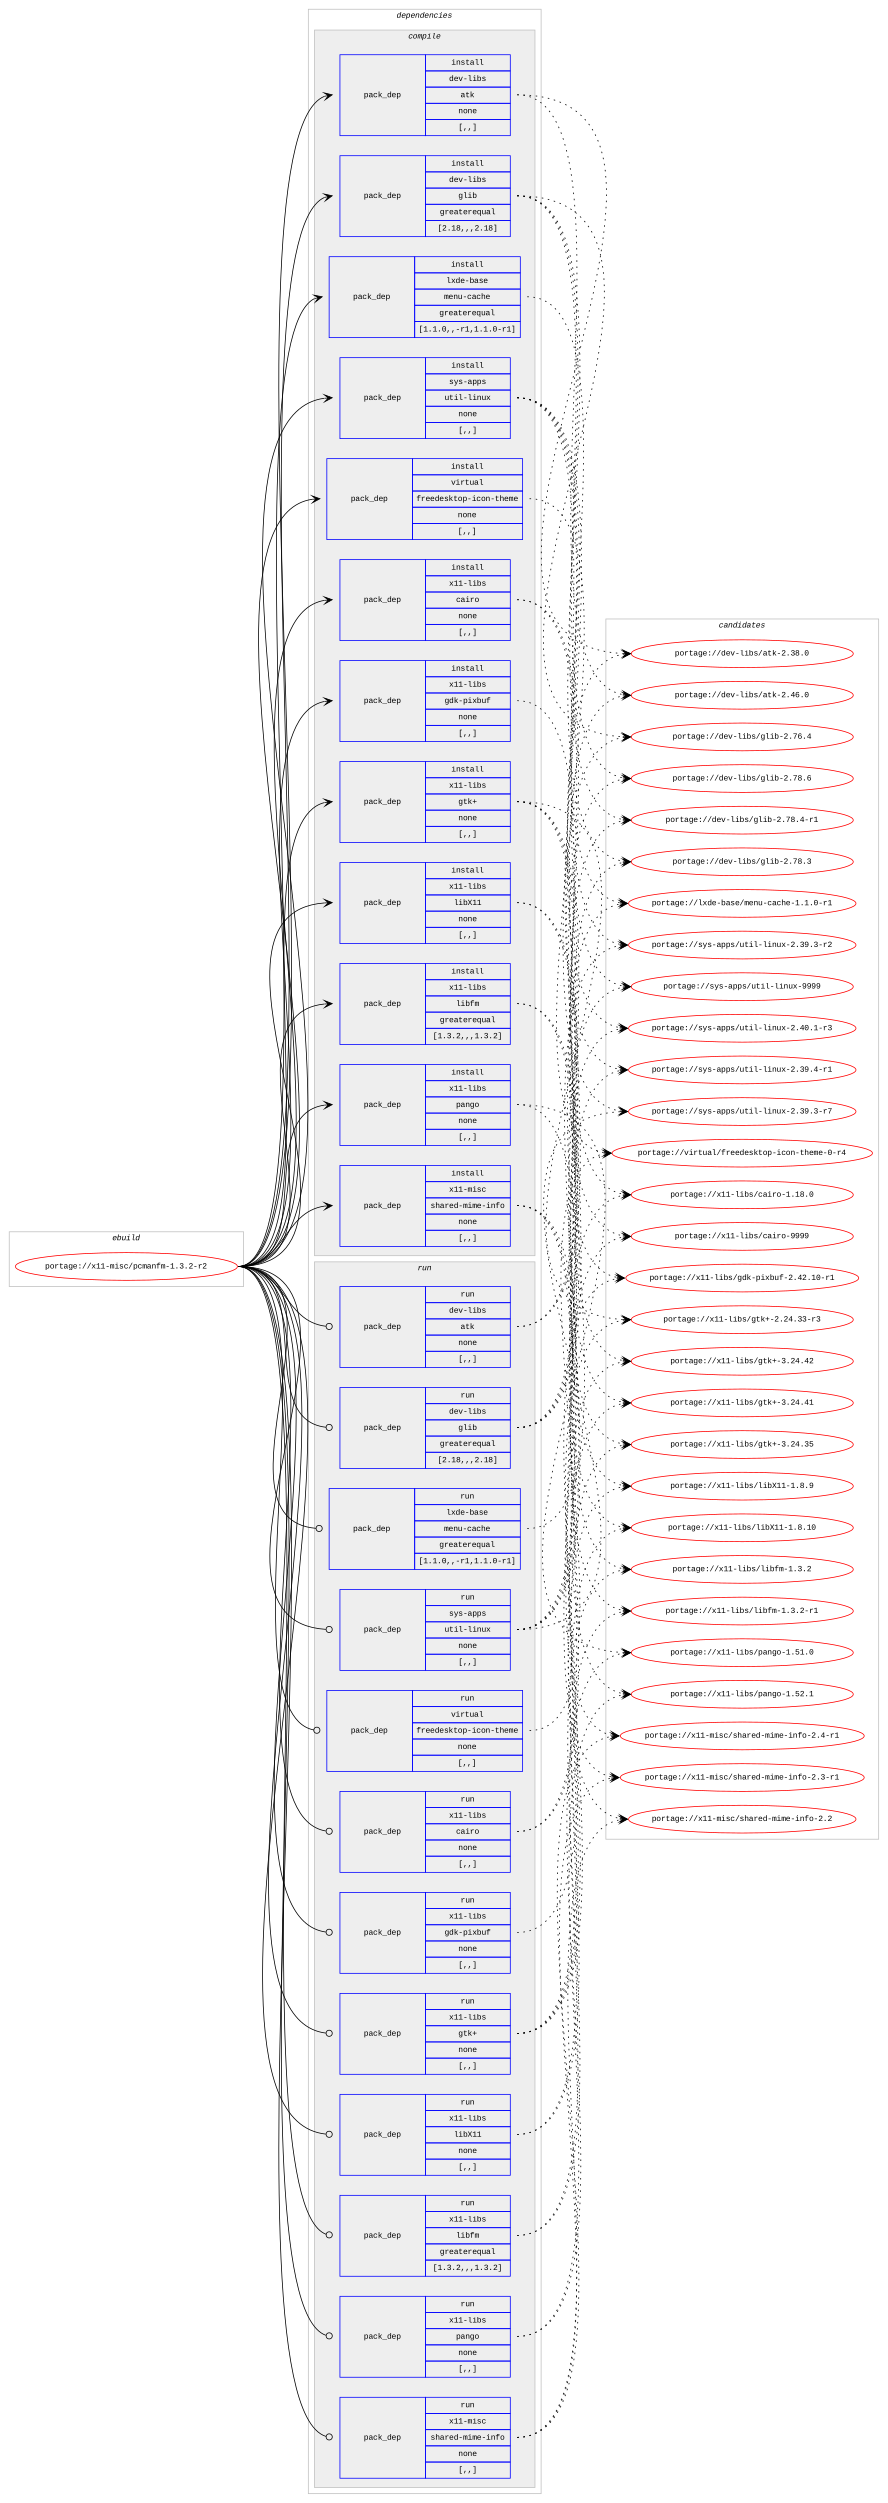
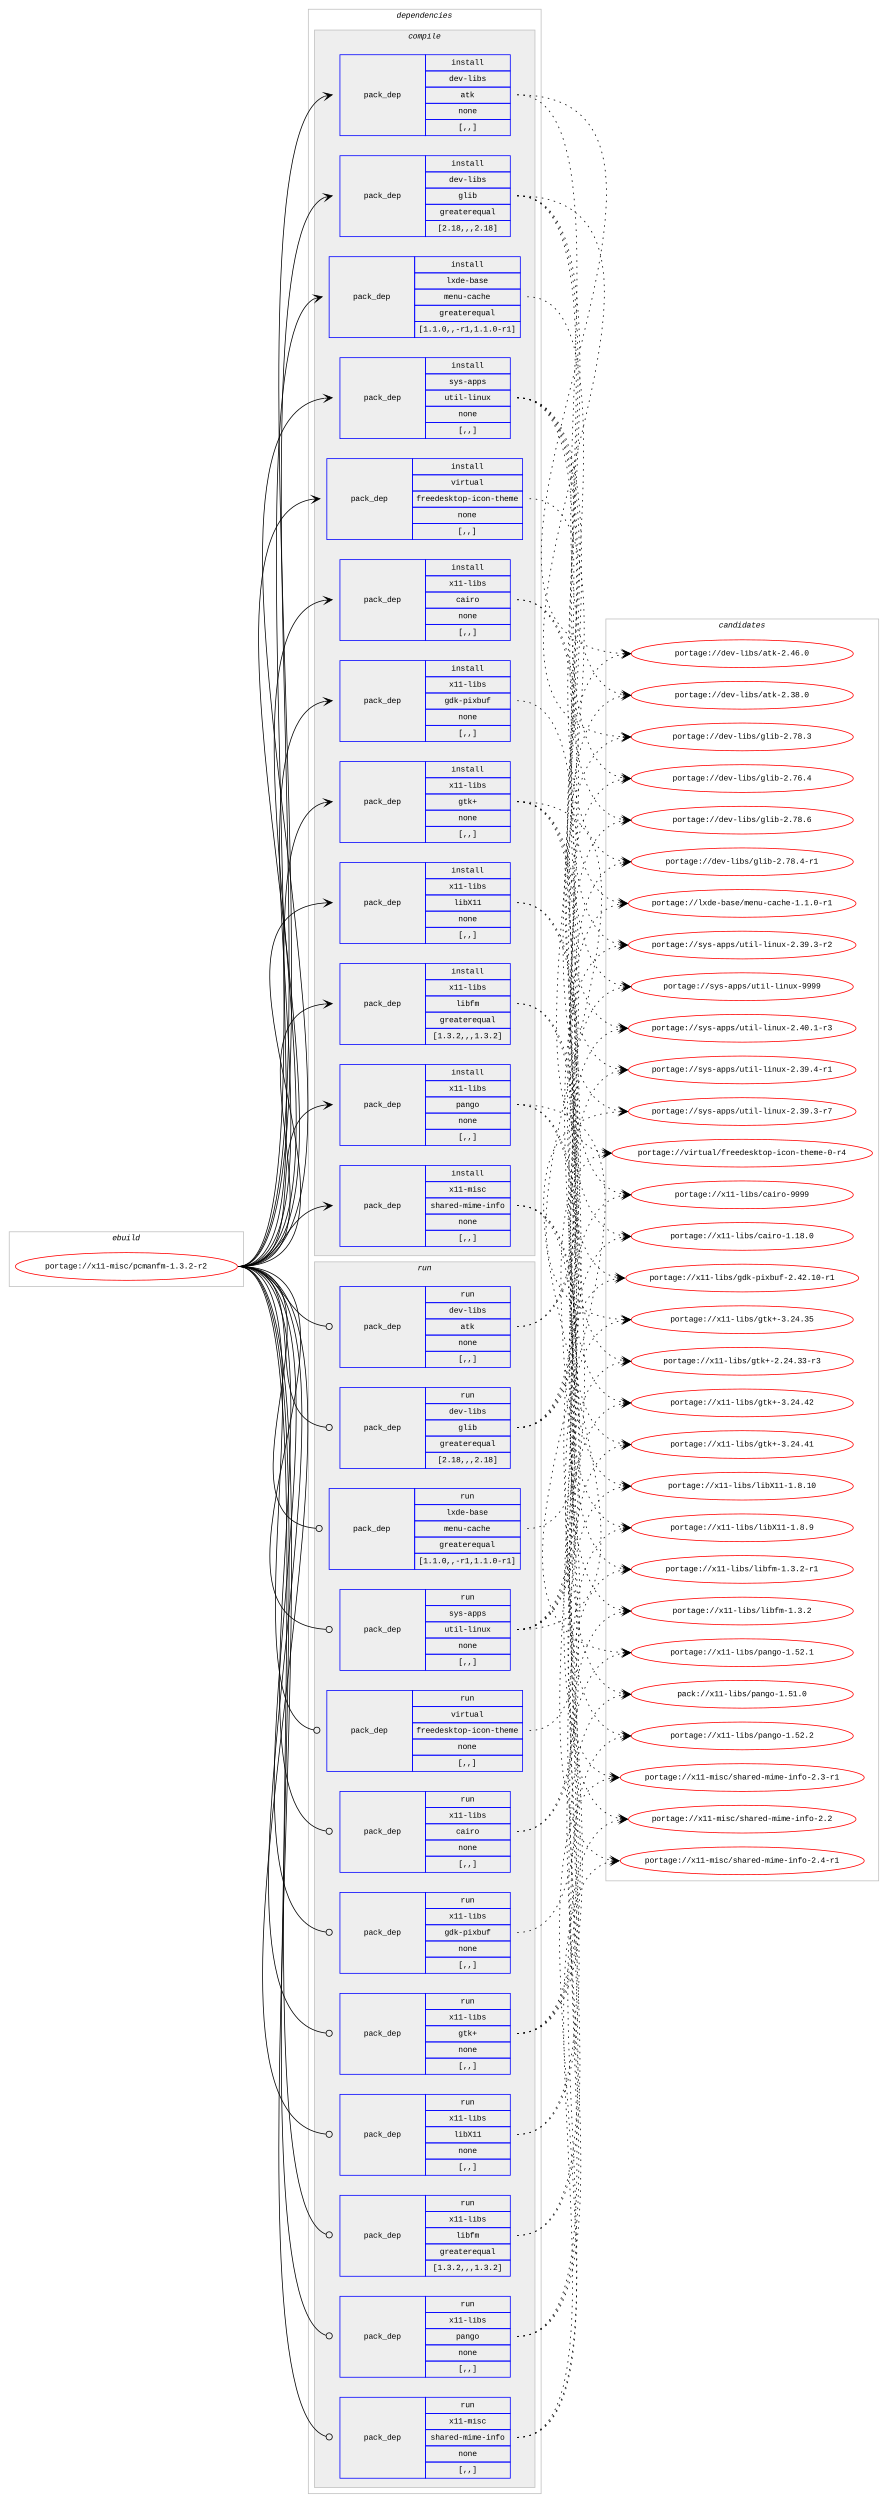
(742, 1653) -> (742, 1694)
none -> (742, 1736)
